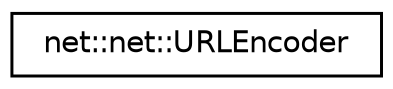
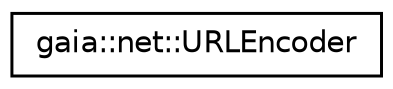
(197, 45) -> (197, 45)
